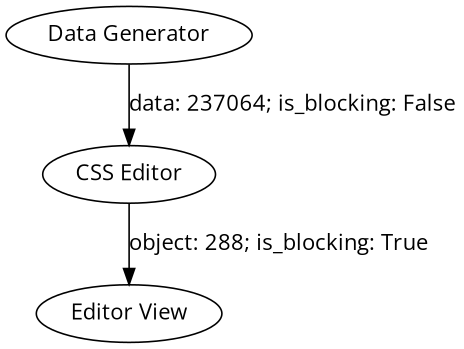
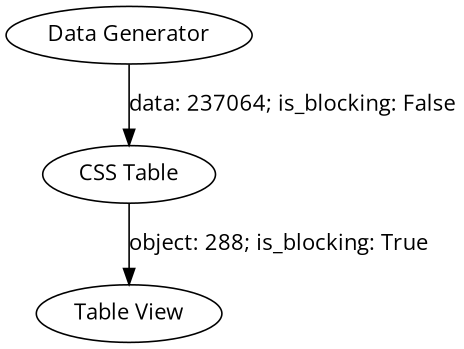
(129, 174) -> (129, 174)
(129, 314) -> (129, 314)
